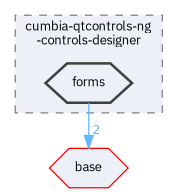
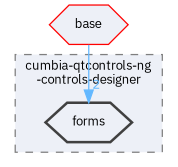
(89, 121) -> (89, 67)
